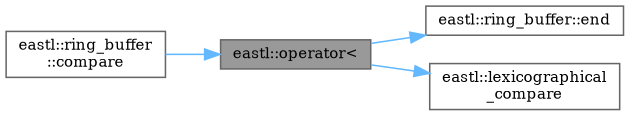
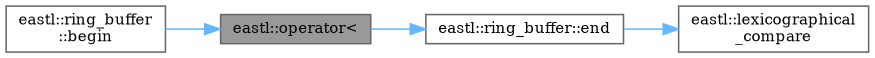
(86, 54) -> (86, 29)
(393, 68) -> (644, 29)
